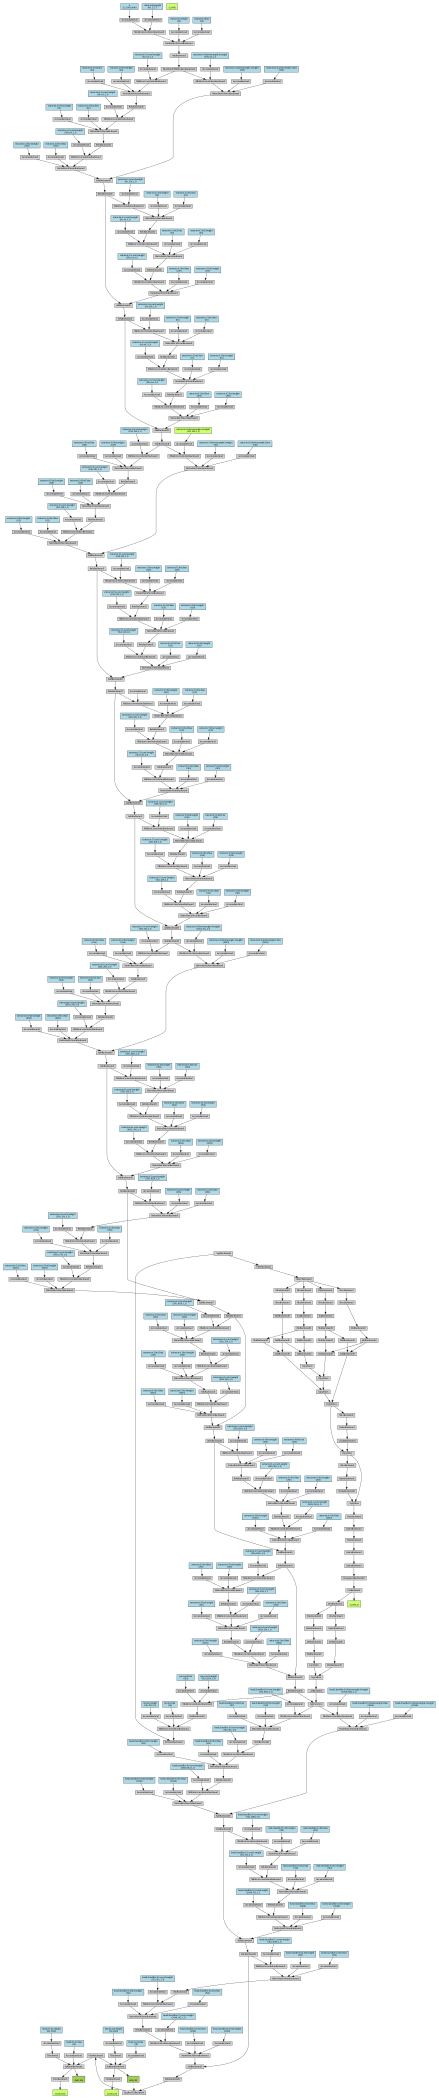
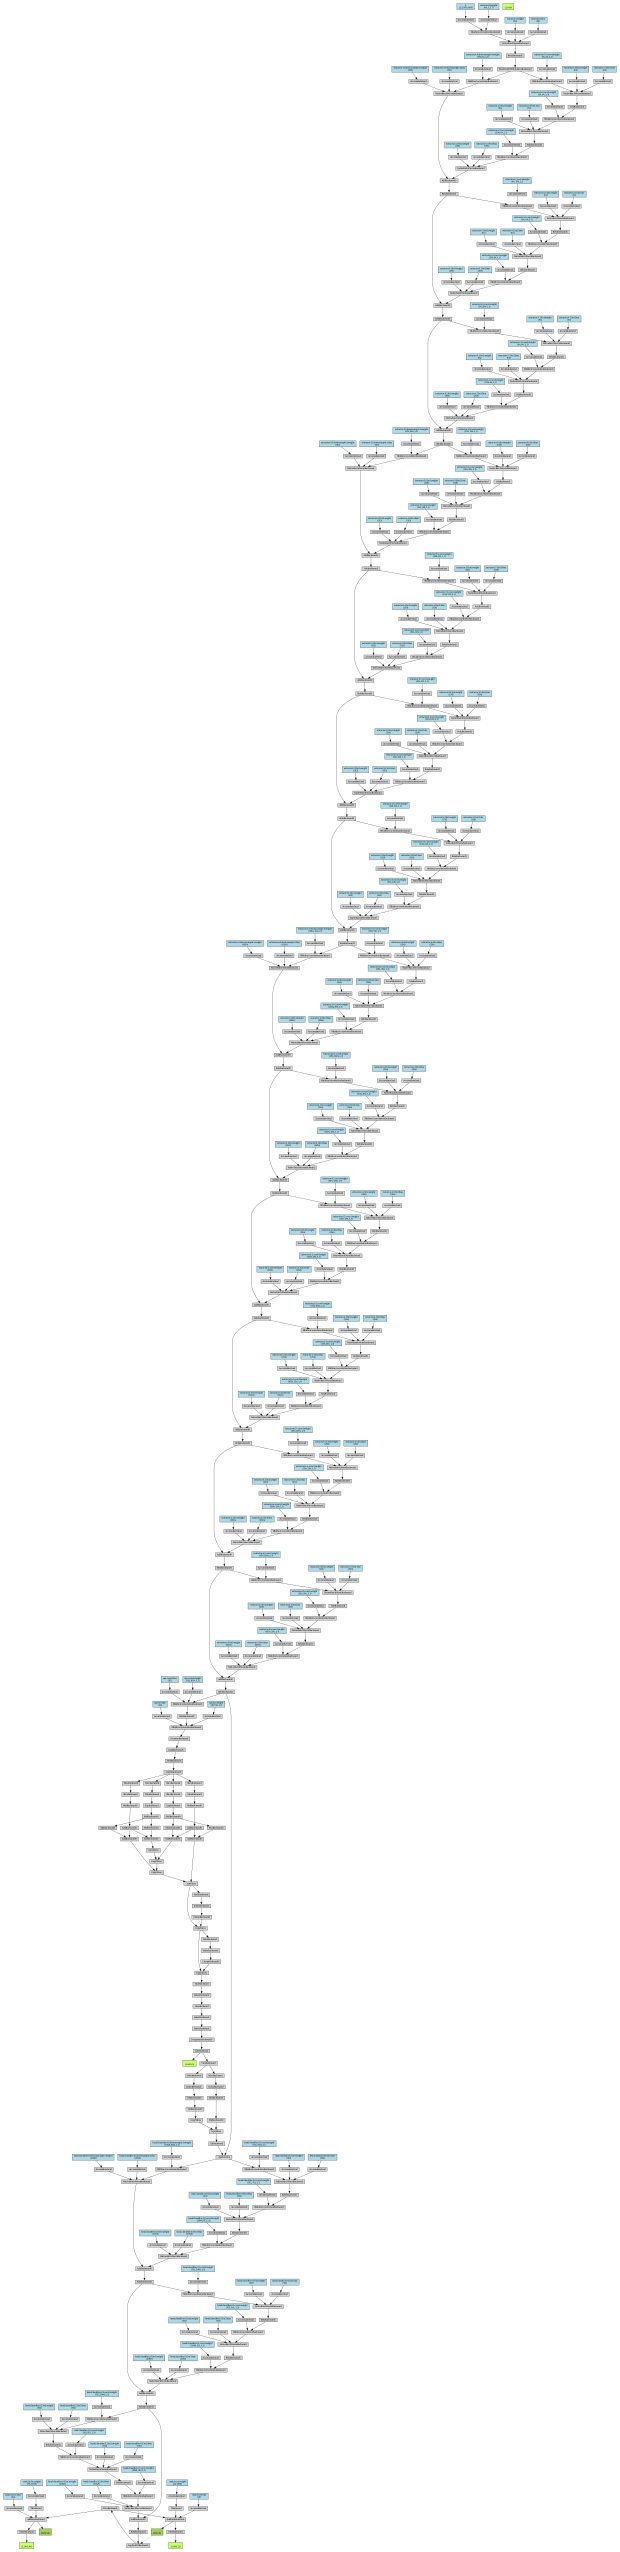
(193, 430) -> (411, 430)
none -> (422, 680)
(135, 1475) -> (178, 1743)
